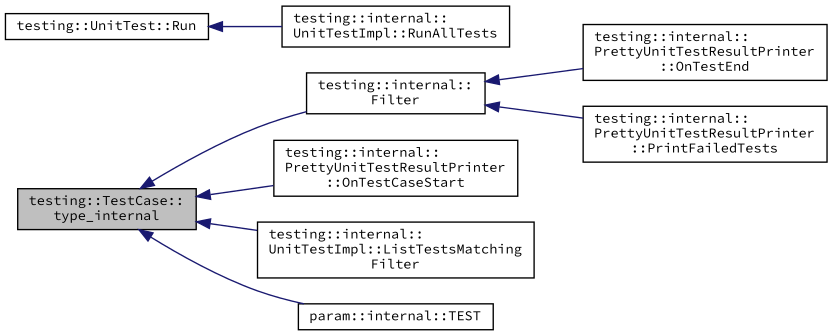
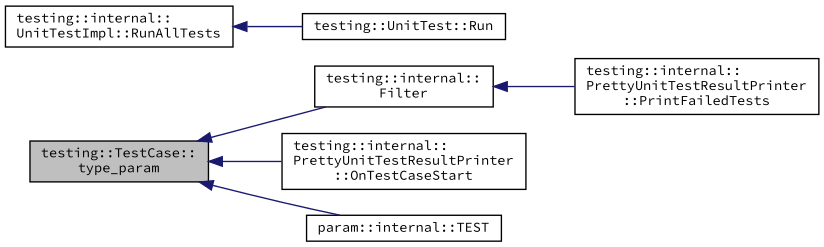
(252, 27) -> (275, 27)
(705, 52) -> none
(107, 209) -> (119, 161)
(396, 250) -> none
